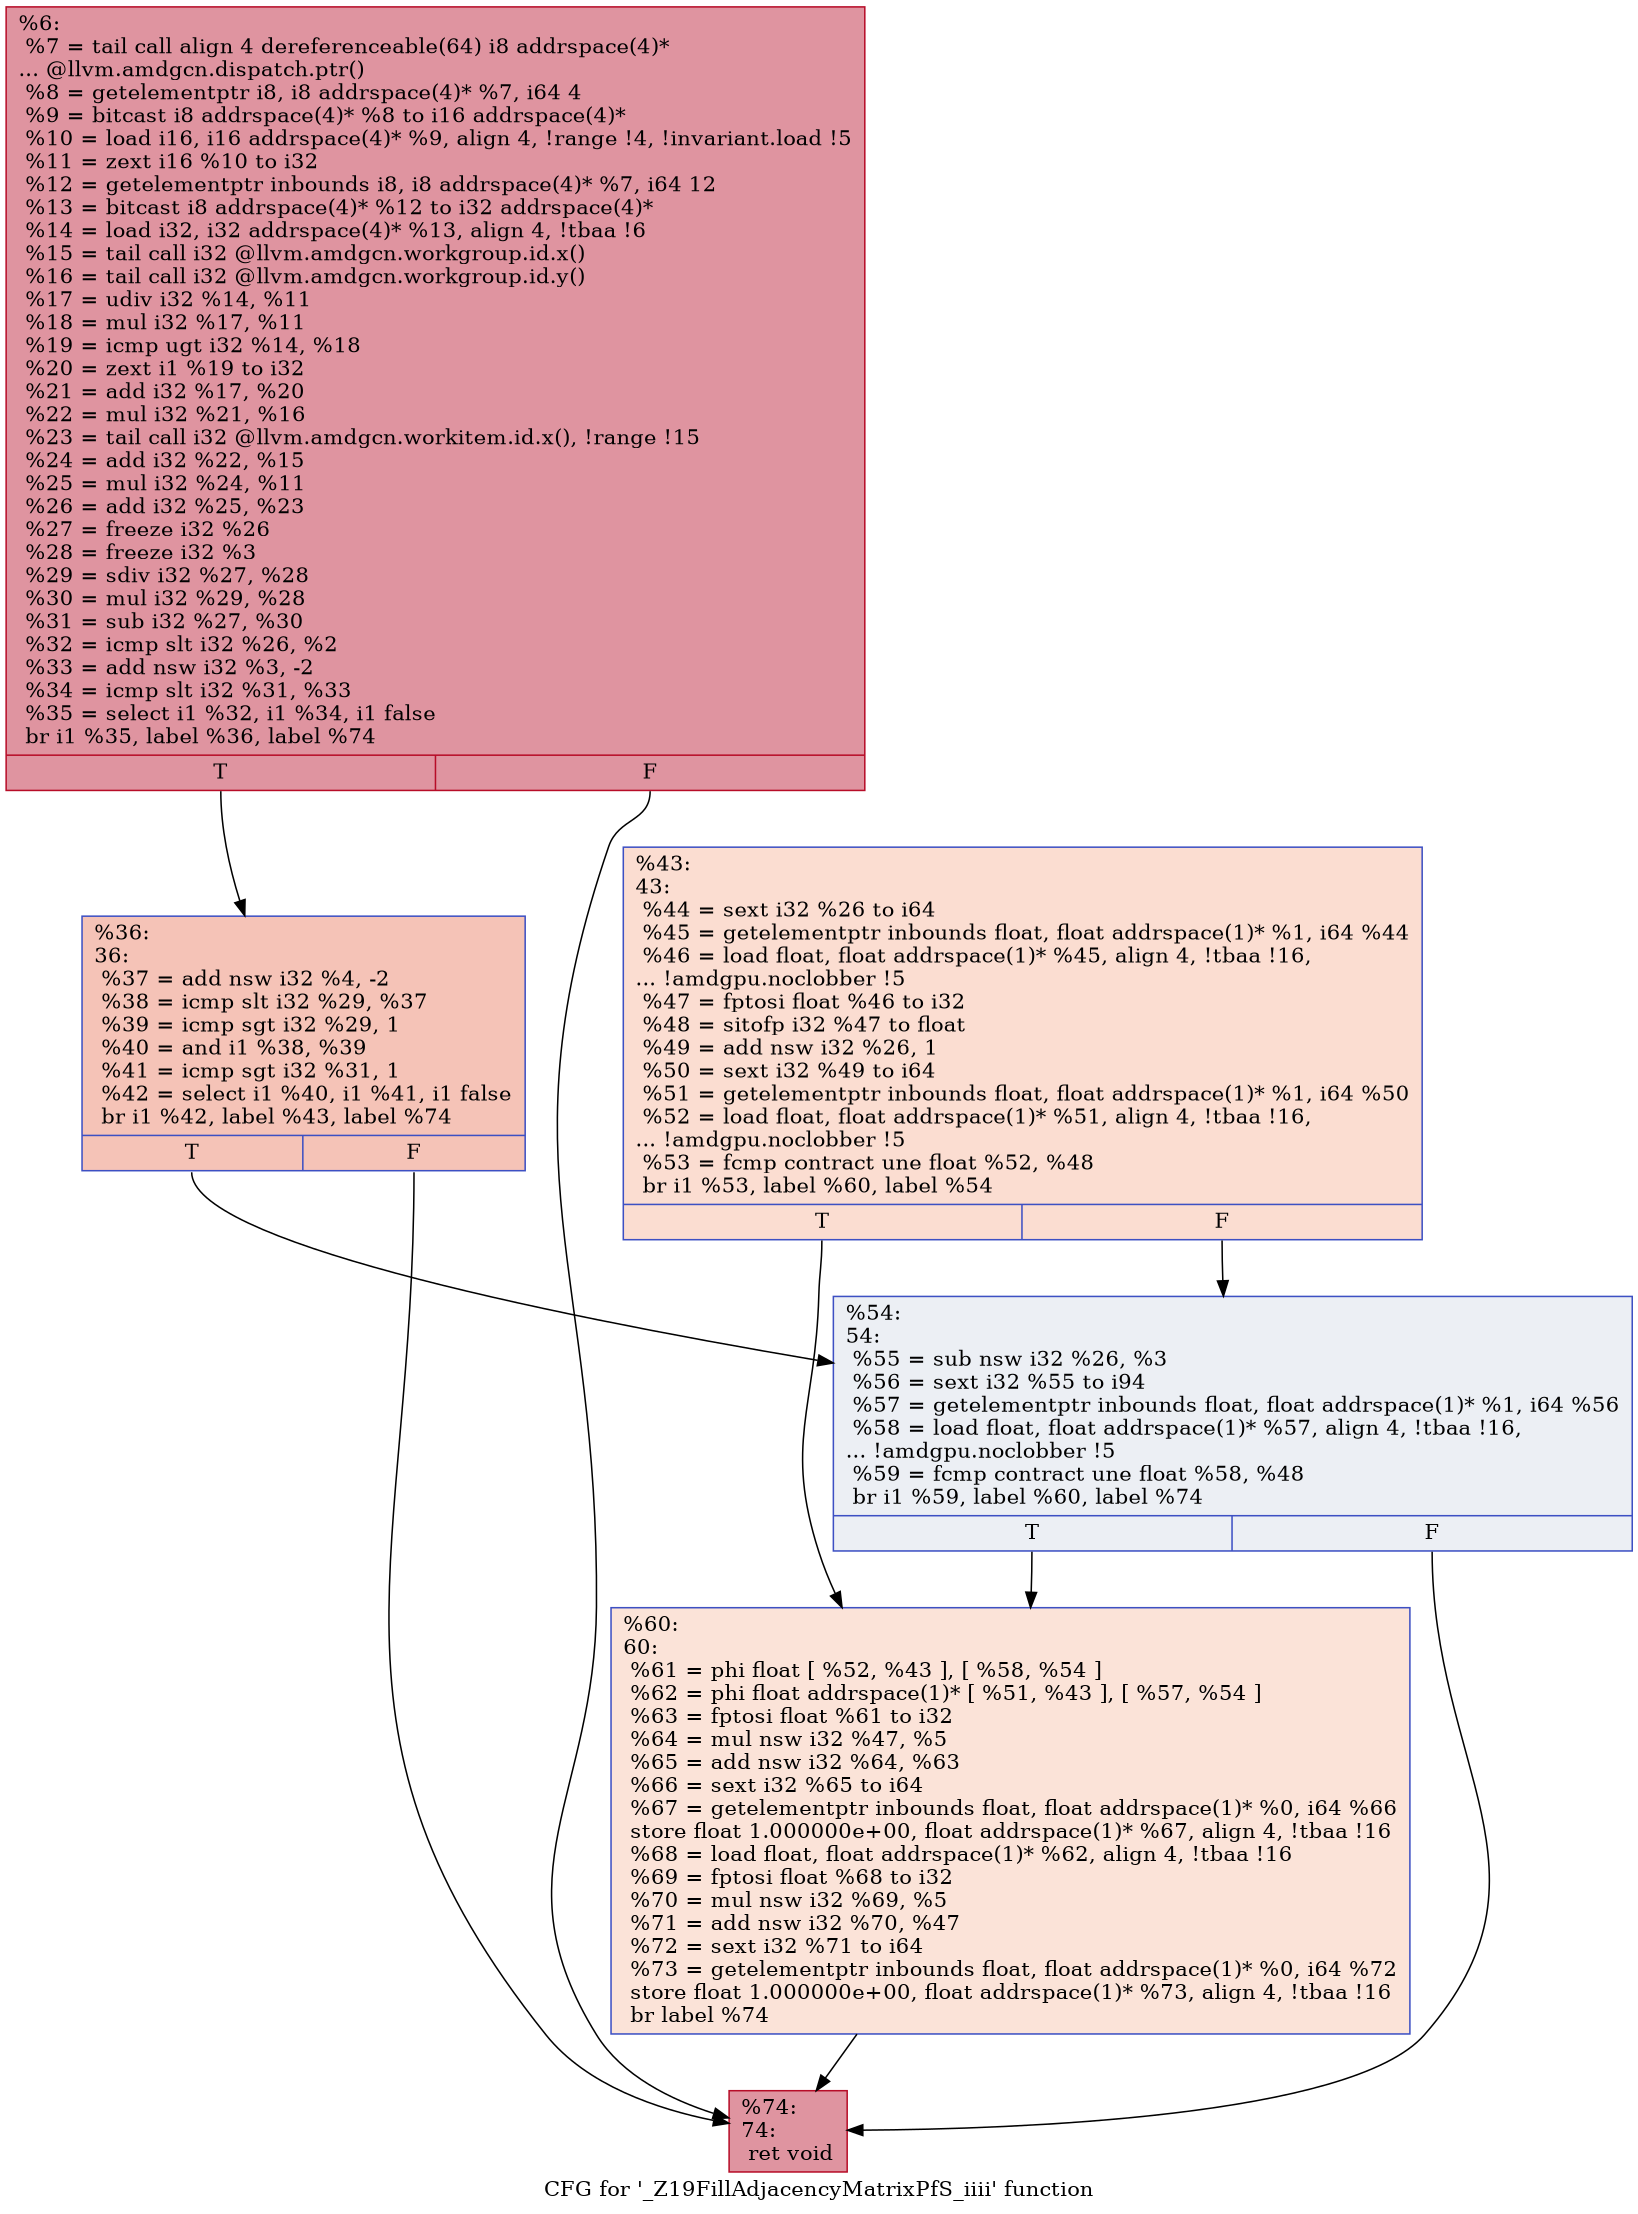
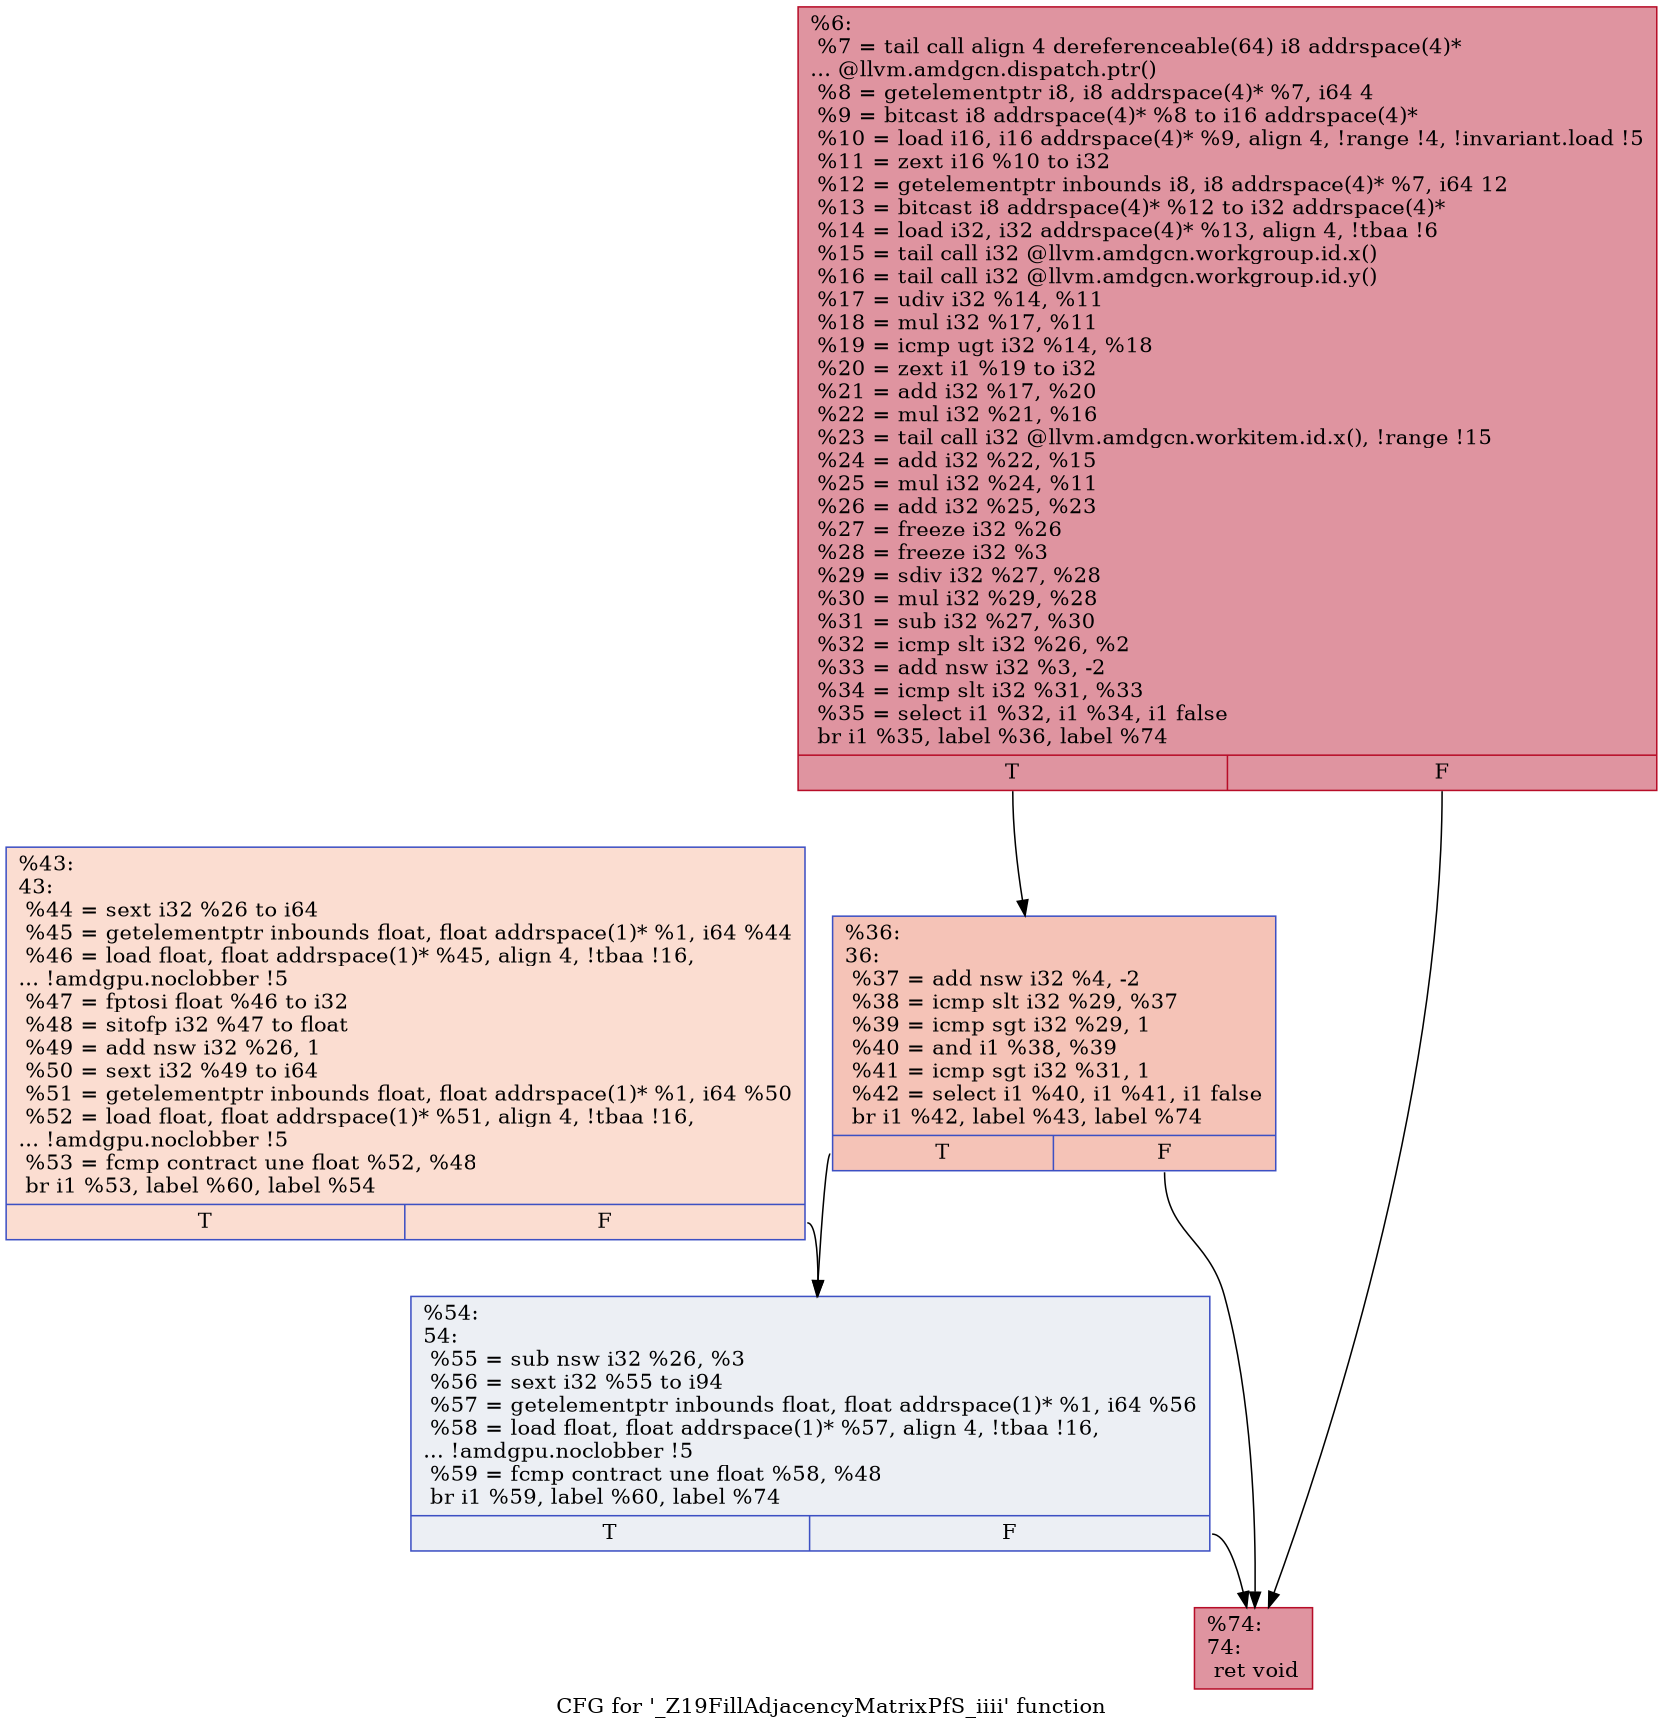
(1010, 1821) -> none
